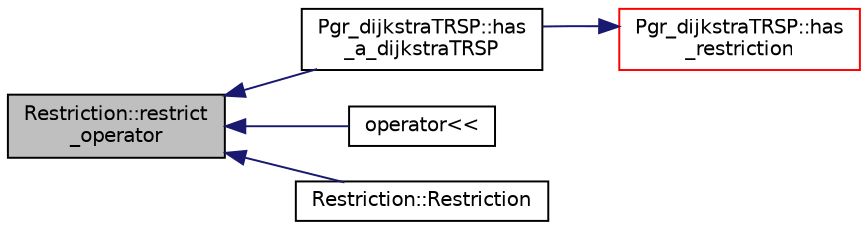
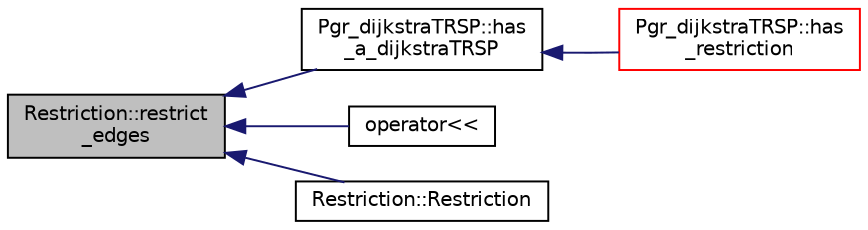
(571, 26) -> (591, 53)
(116, 126) -> (116, 126)
